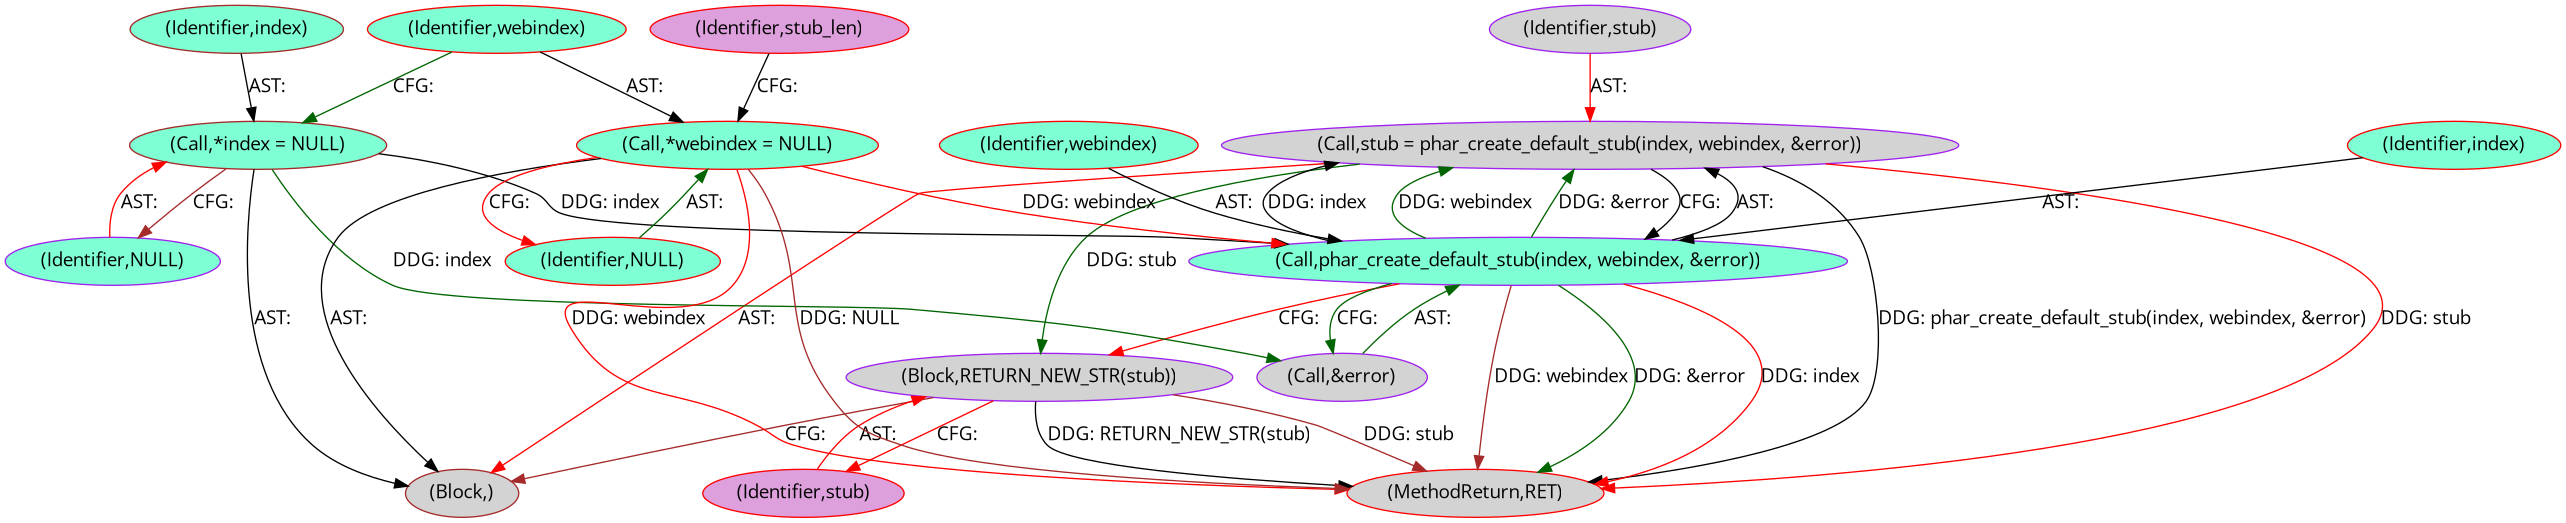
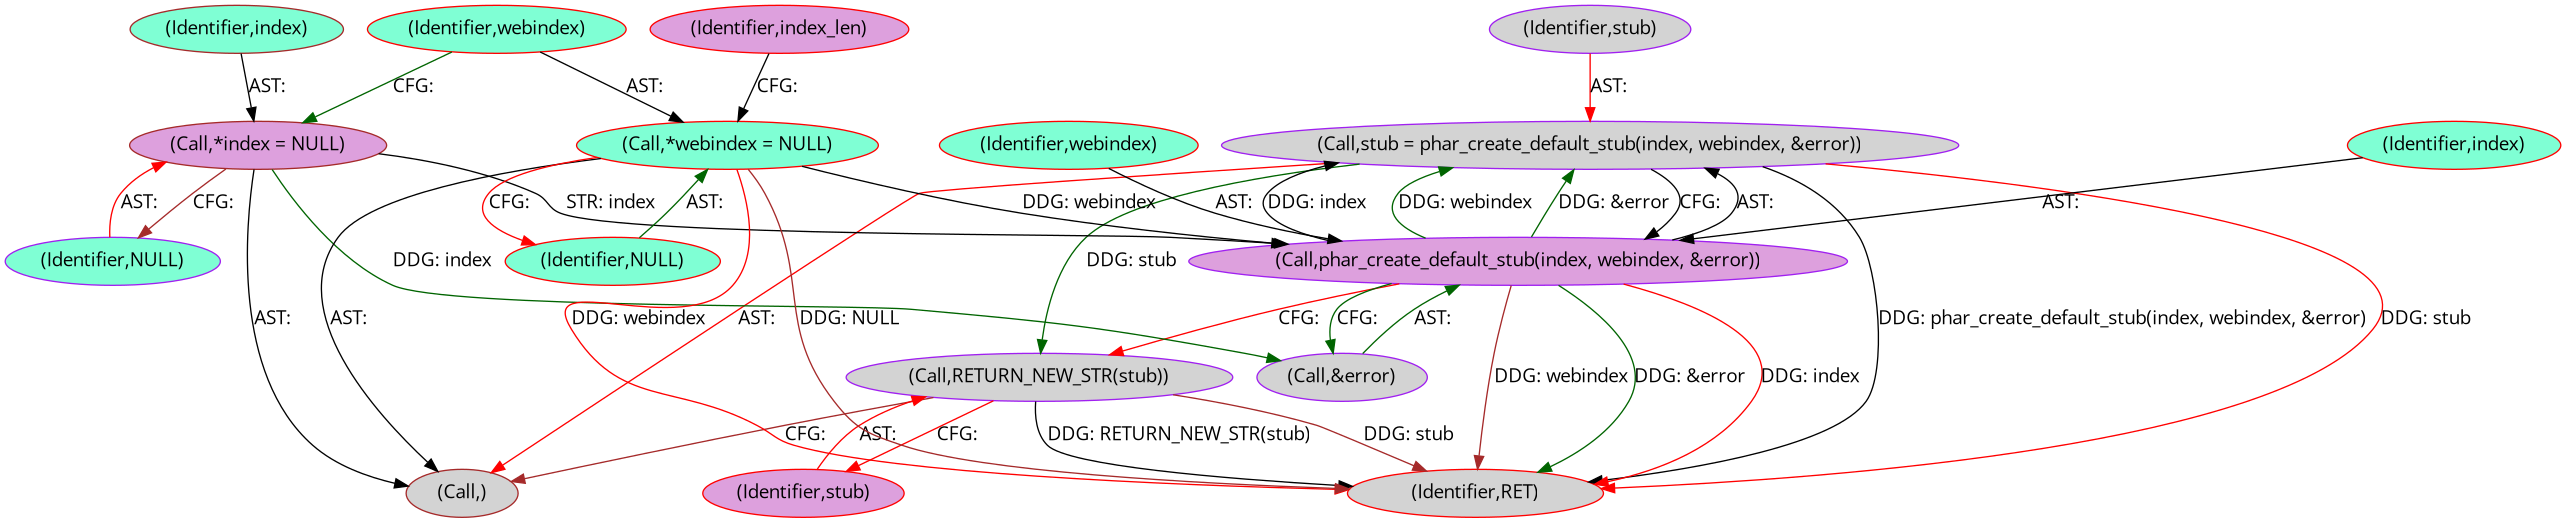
(779, 29) -> (779, 29)
(258, 145) -> (258, 145)
(611, 203) -> (611, 203)
(1035, 215) -> (1035, 215)
(1518, 261) -> (1518, 261)
(1039, 377) -> (1039, 377)
(462, 493) -> (462, 493)
(1475, 493) -> (1475, 493)
